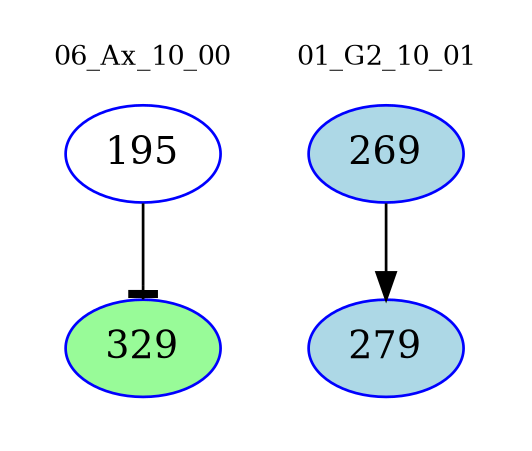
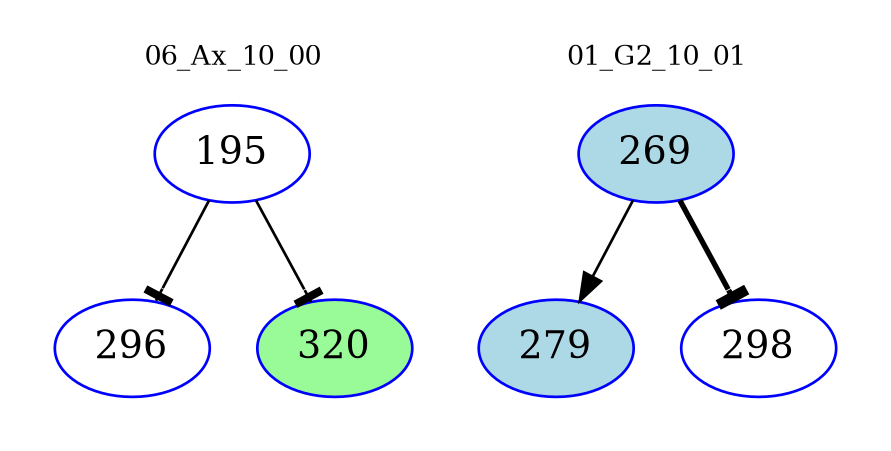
none -> (132, 348)
(143, 348) -> (335, 348)
none -> (759, 348)
